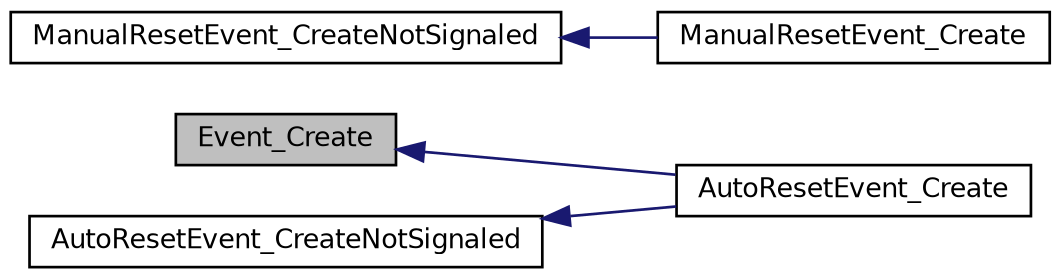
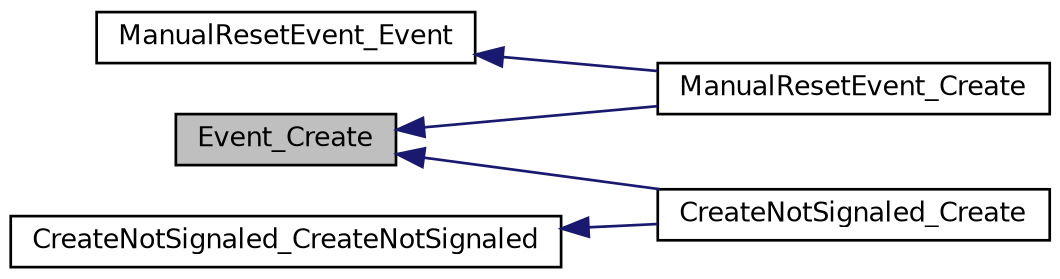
(286, 38) -> (286, 38)
none -> (541, 117)
(854, 191) -> (854, 215)
(286, 242) -> (286, 242)
